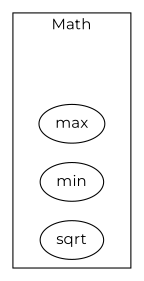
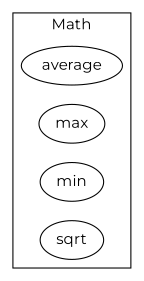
none -> (72, 66)
